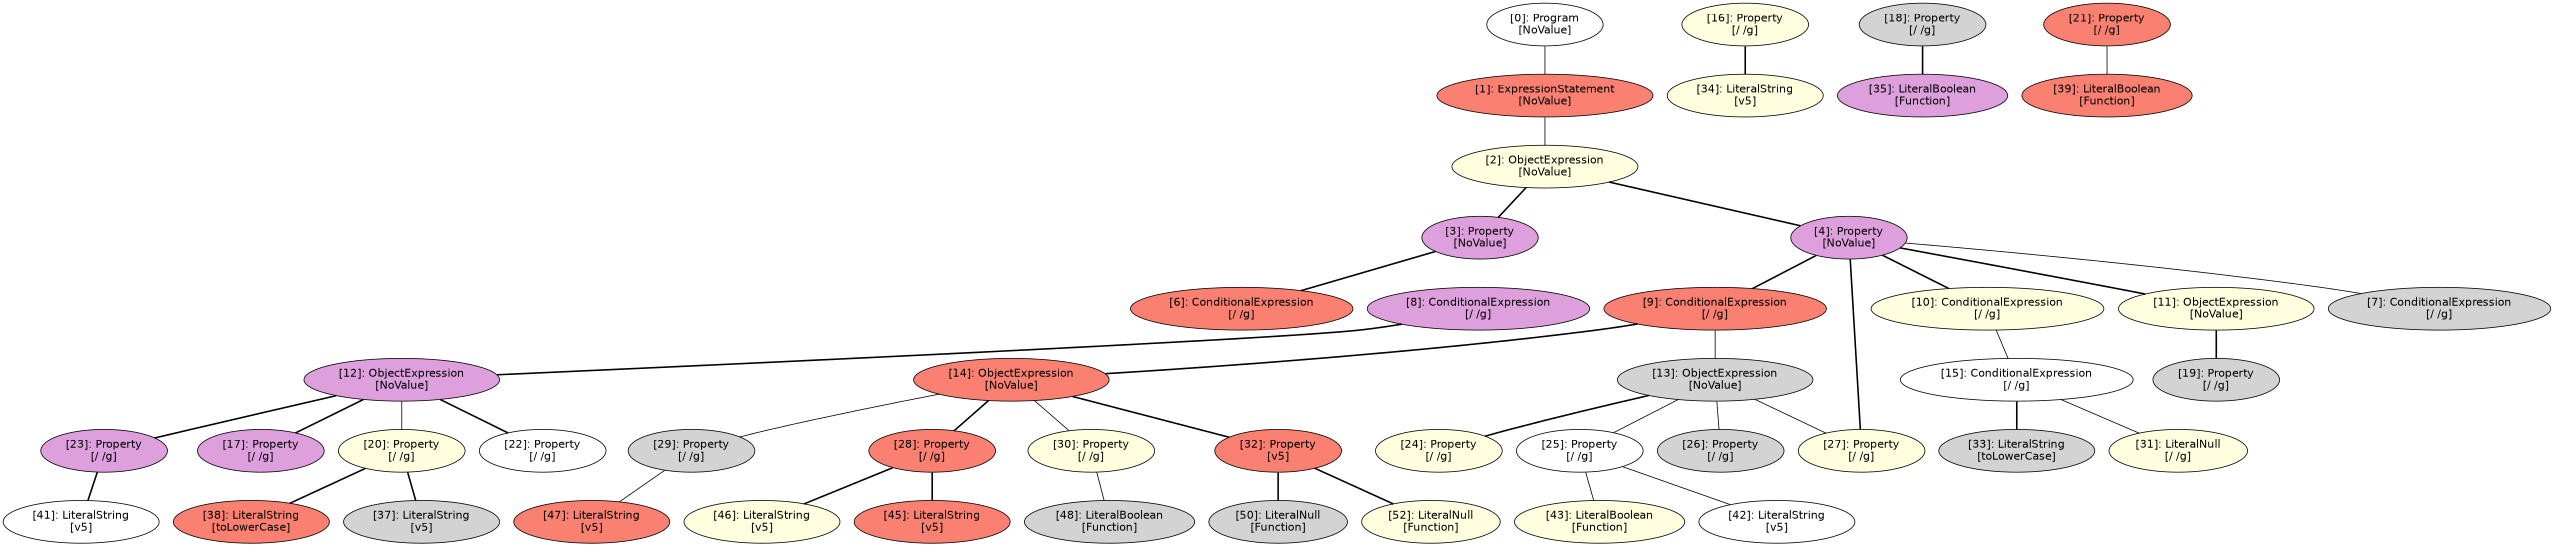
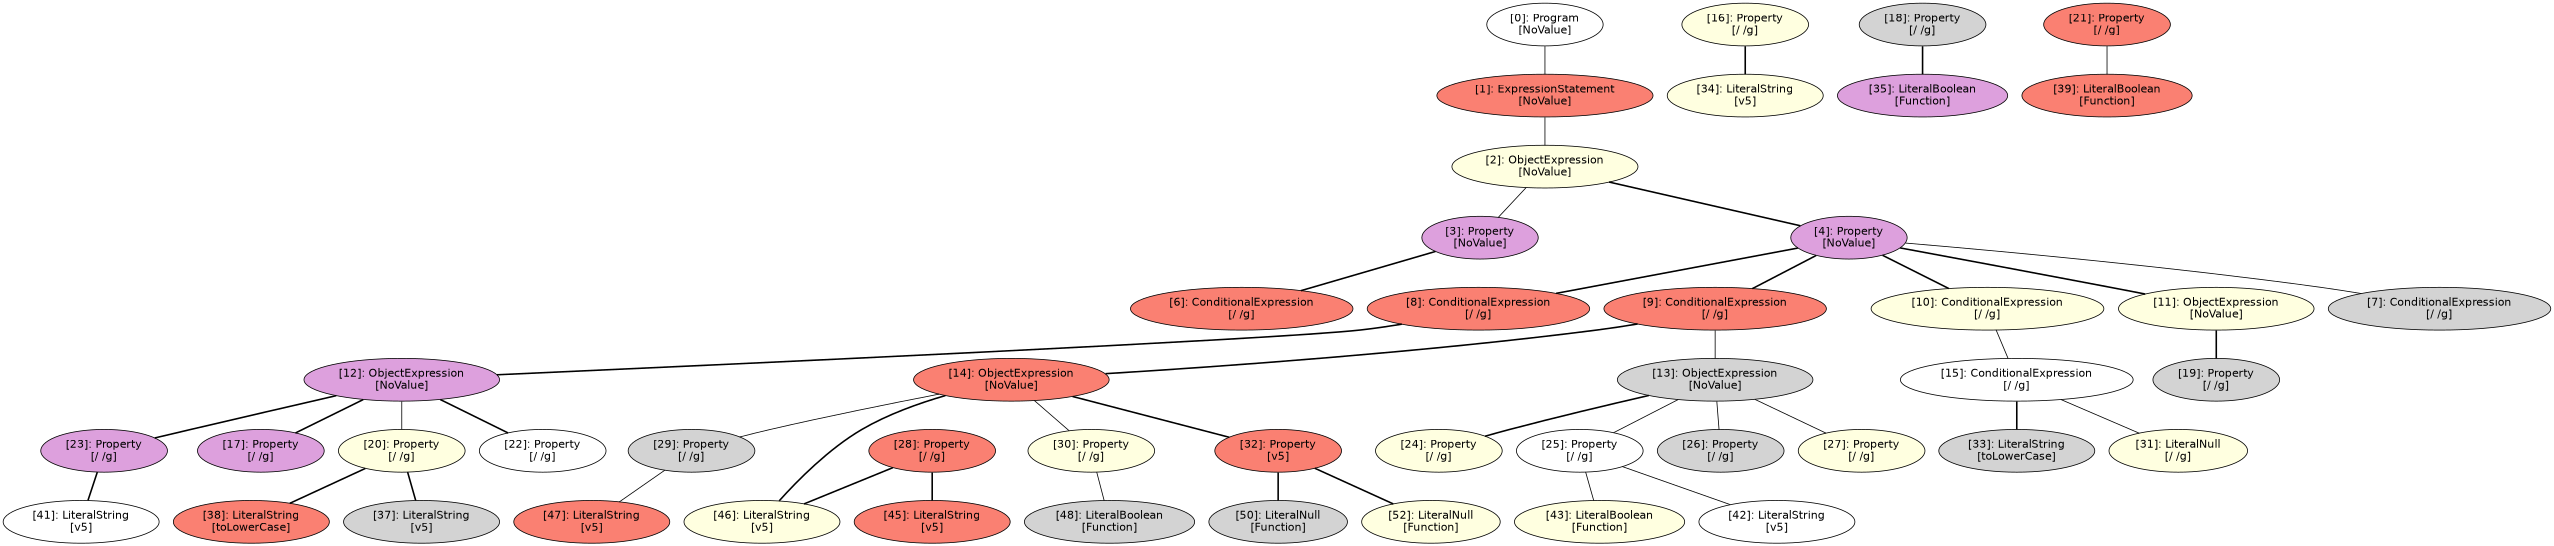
(1512, 202) -> (1512, 202)
(1478, 309) -> (1478, 309)
(1855, 344) -> (1677, 271)
(971, 416) -> (854, 435)
